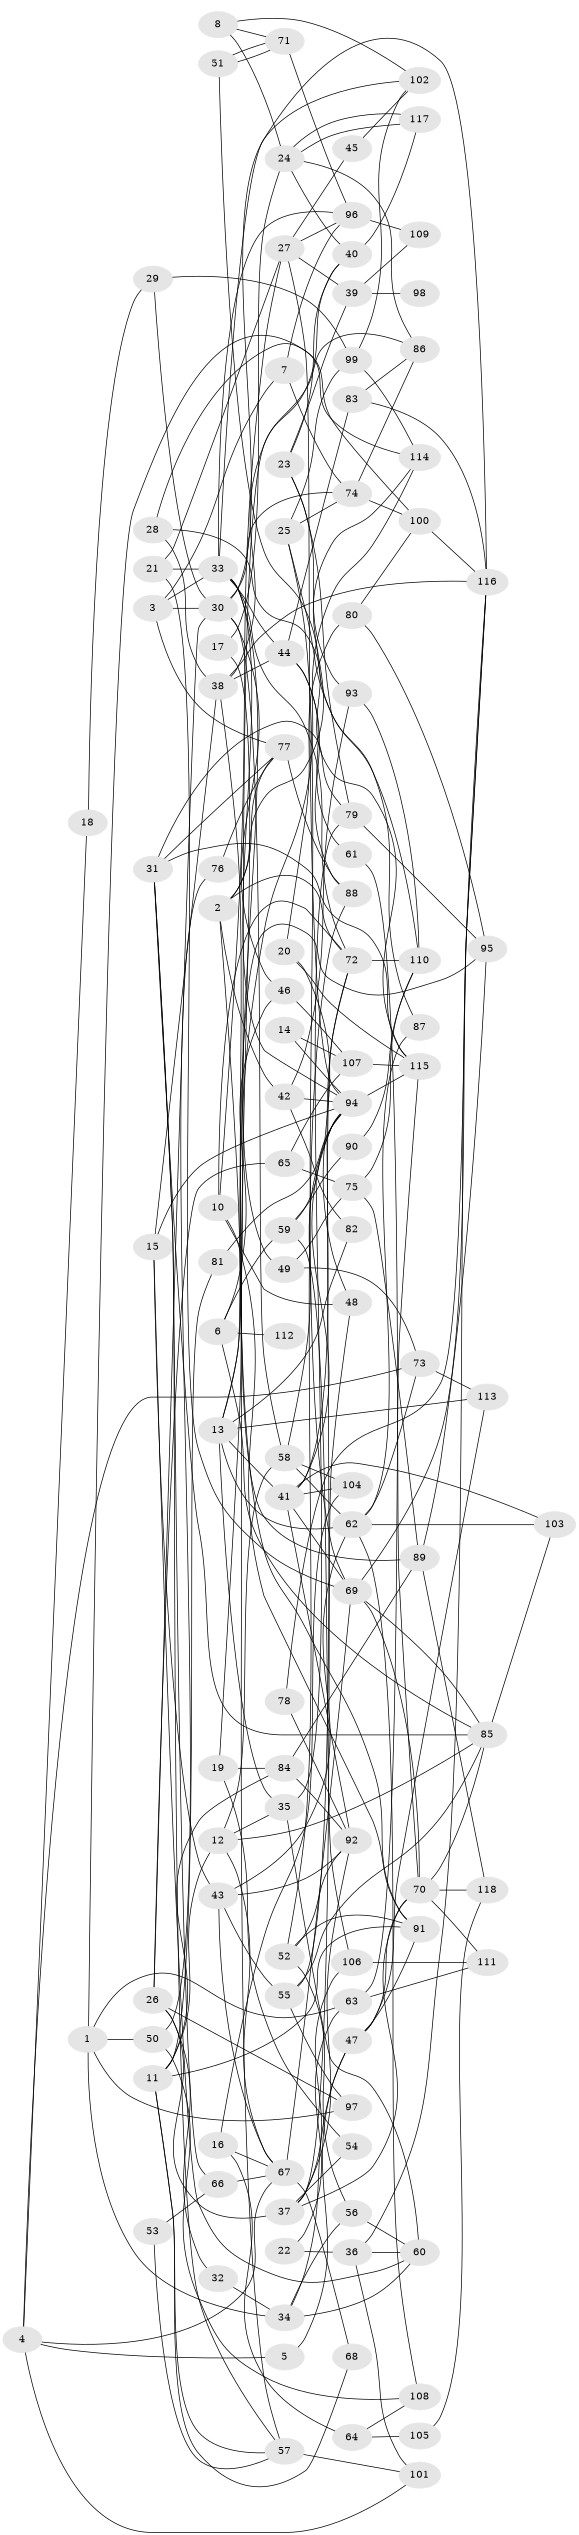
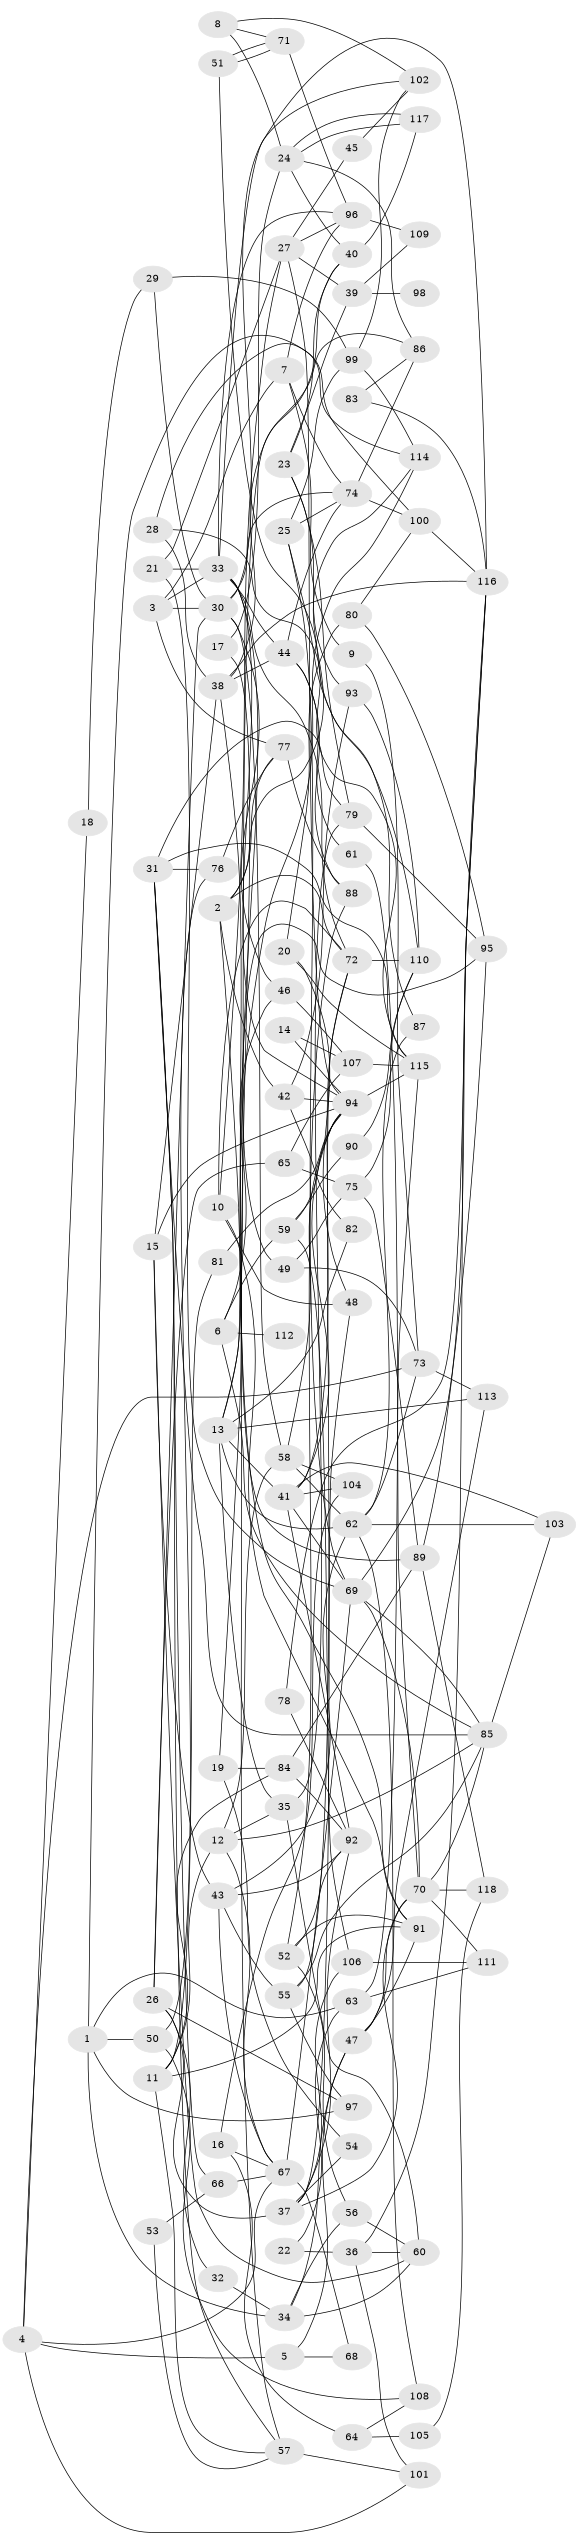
(318, 526) -> (304, 580)
none -> (352, 655)
(218, 808) -> (183, 869)
(180, 2404) -> (319, 2357)
